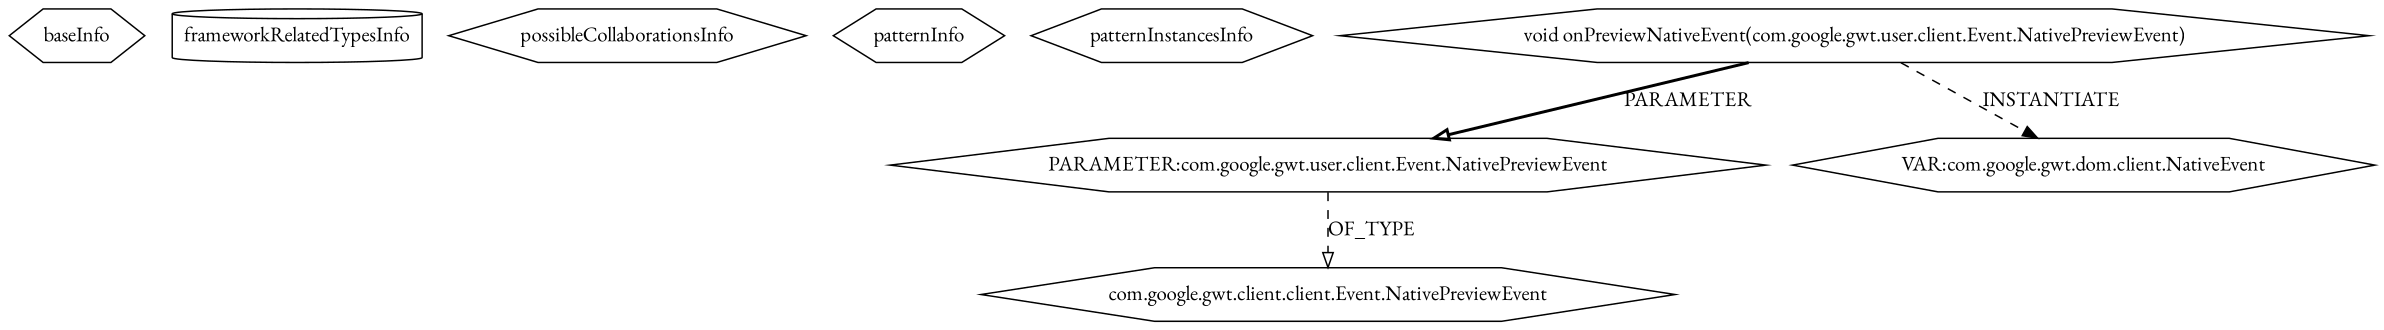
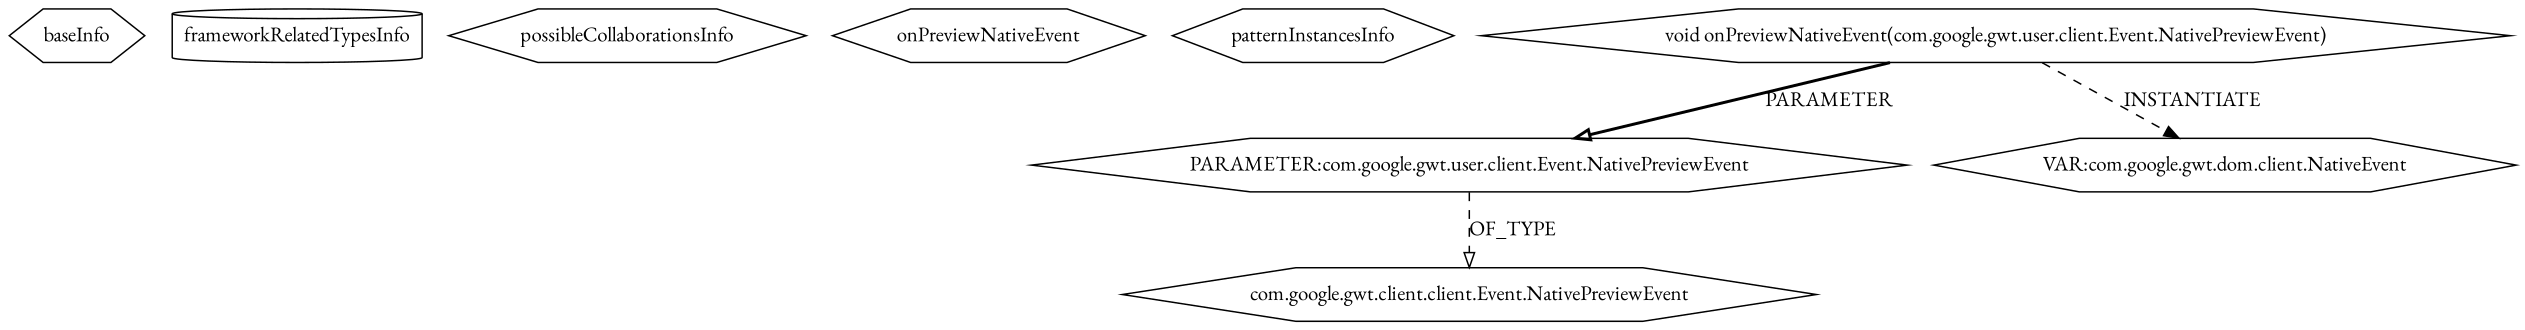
(919, 36) -> (989, 36)
